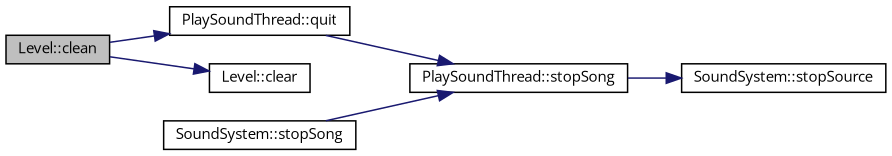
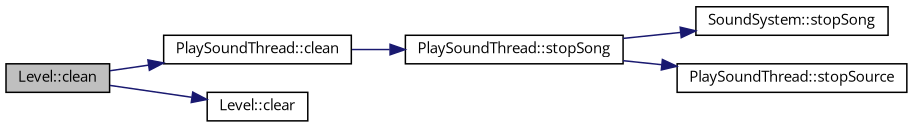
(260, 21) -> (257, 50)
(784, 78) -> (792, 78)
(382, 108) -> (652, 35)
